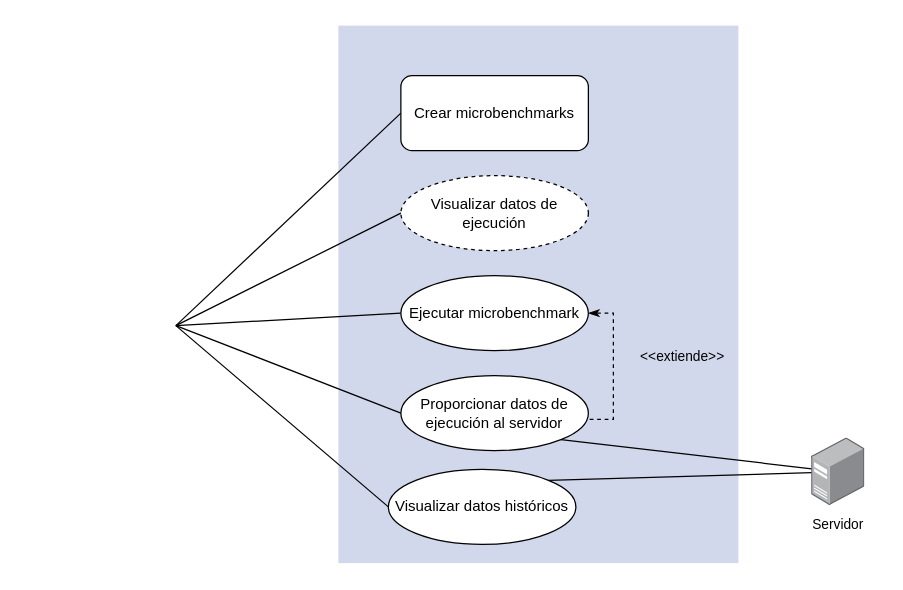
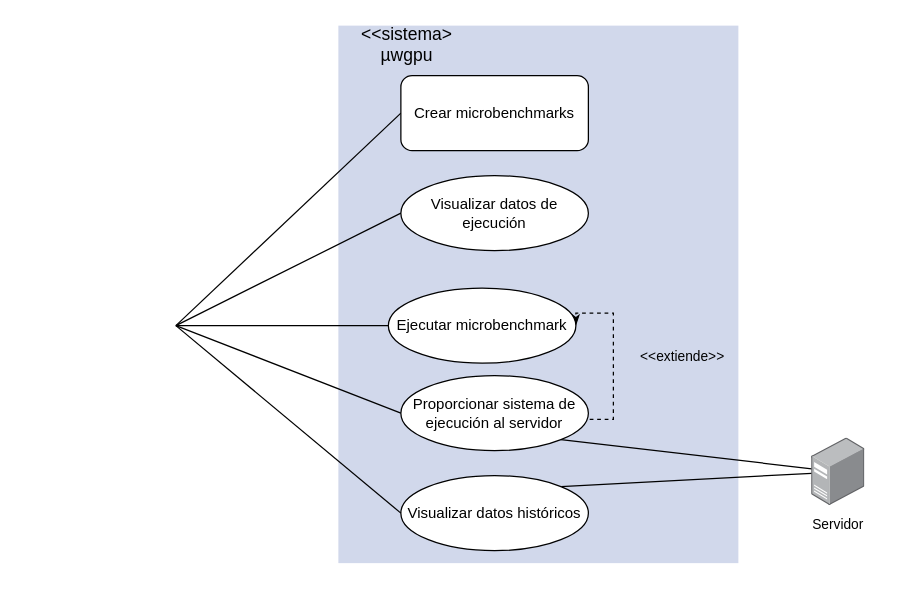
none -> (407, 44)
(494, 213) -> (494, 213)
(494, 313) -> (482, 326)
(494, 413) -> (494, 413)
(482, 507) -> (494, 513)
